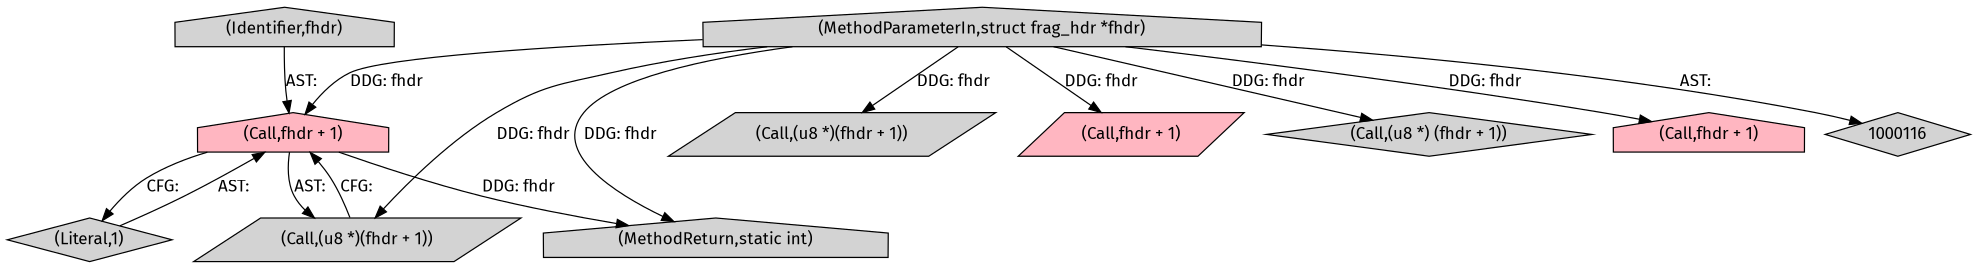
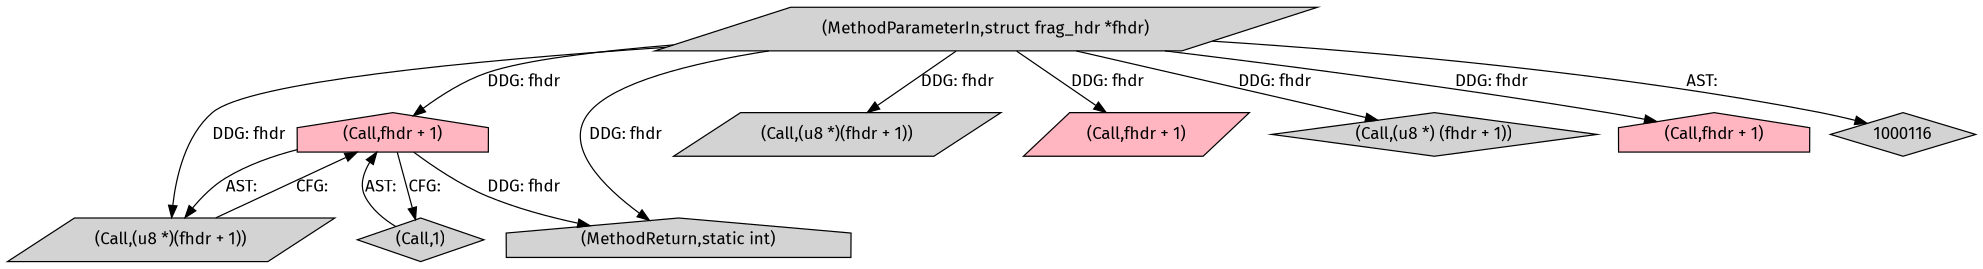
(285, 29) -> none
(982, 29) -> (986, 29)
(90, 240) -> (421, 240)
